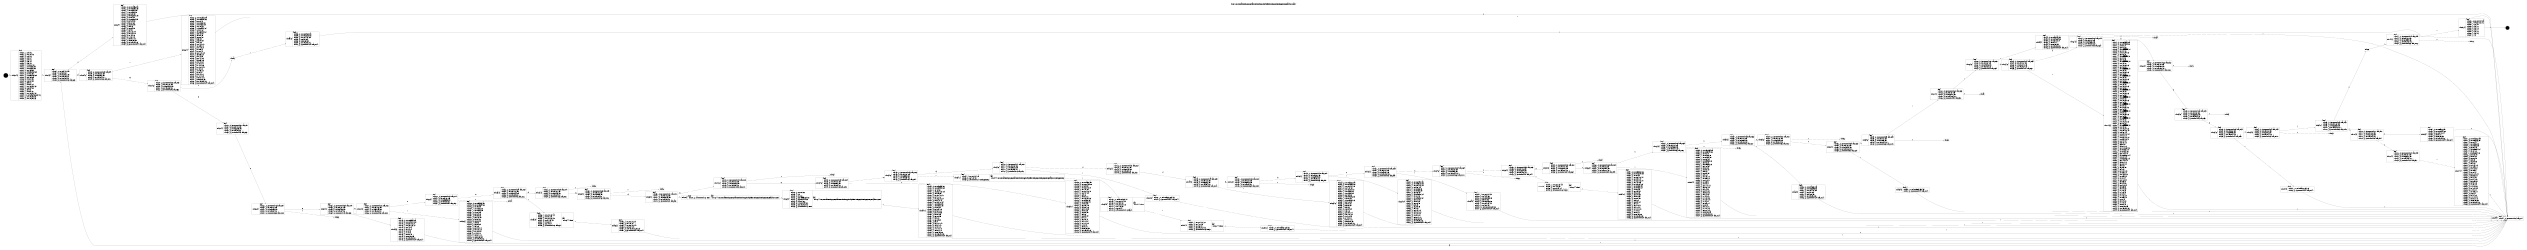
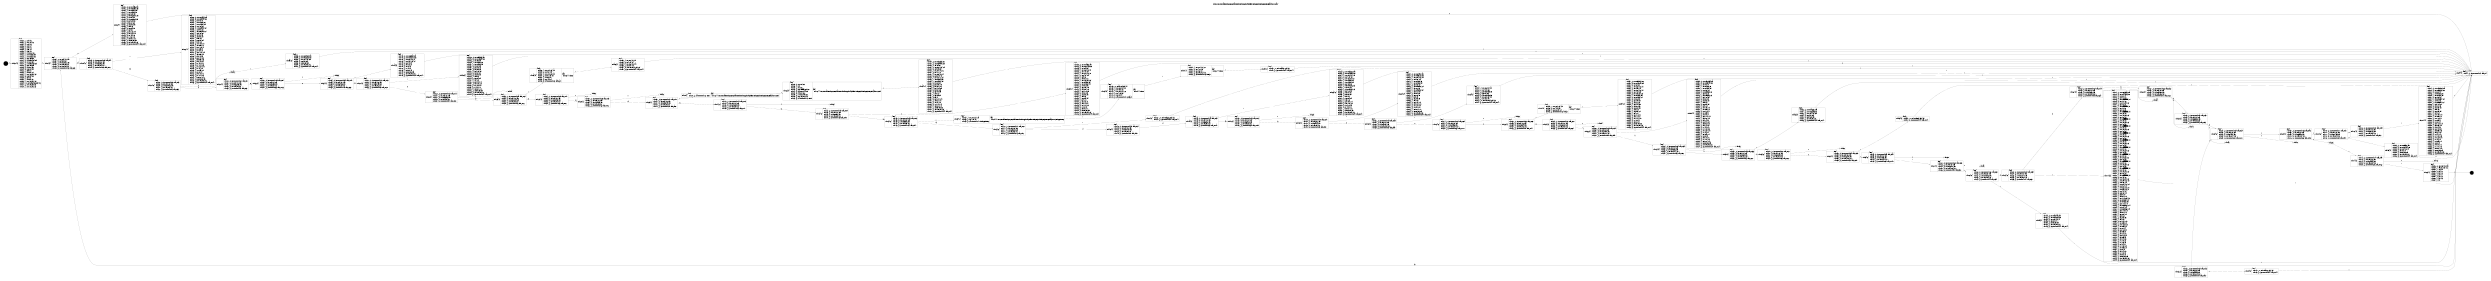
(2209, 123) -> (2211, 126)
